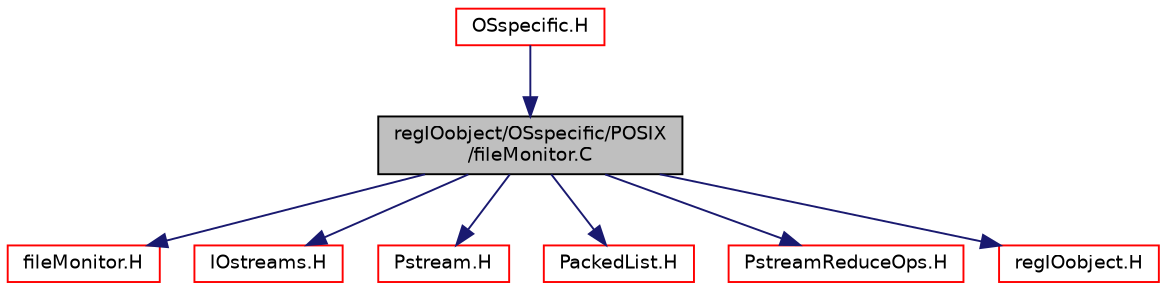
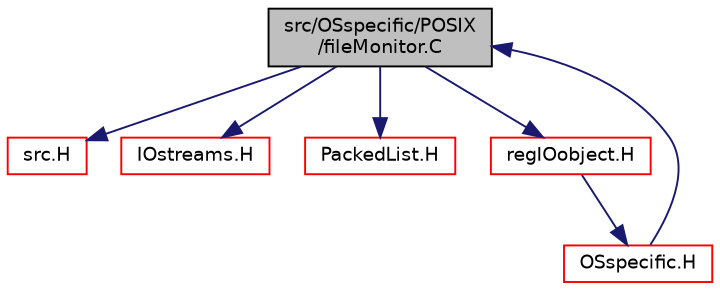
(530, 145) -> (380, 38)
none -> (599, 202)
(84, 264) -> (47, 156)
(444, 264) -> none
(846, 264) -> none
